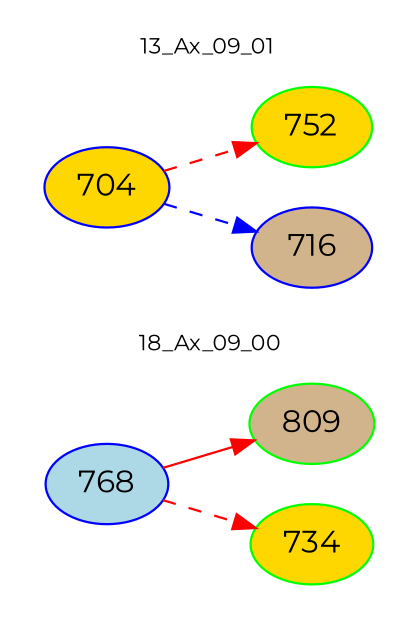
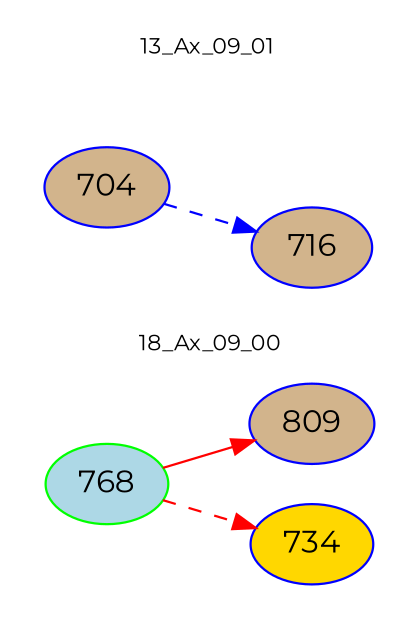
(312, 127) -> none
(107, 187) -> (107, 187)
(312, 424) -> (312, 424)
(107, 484) -> (107, 484)
(312, 544) -> (312, 544)
